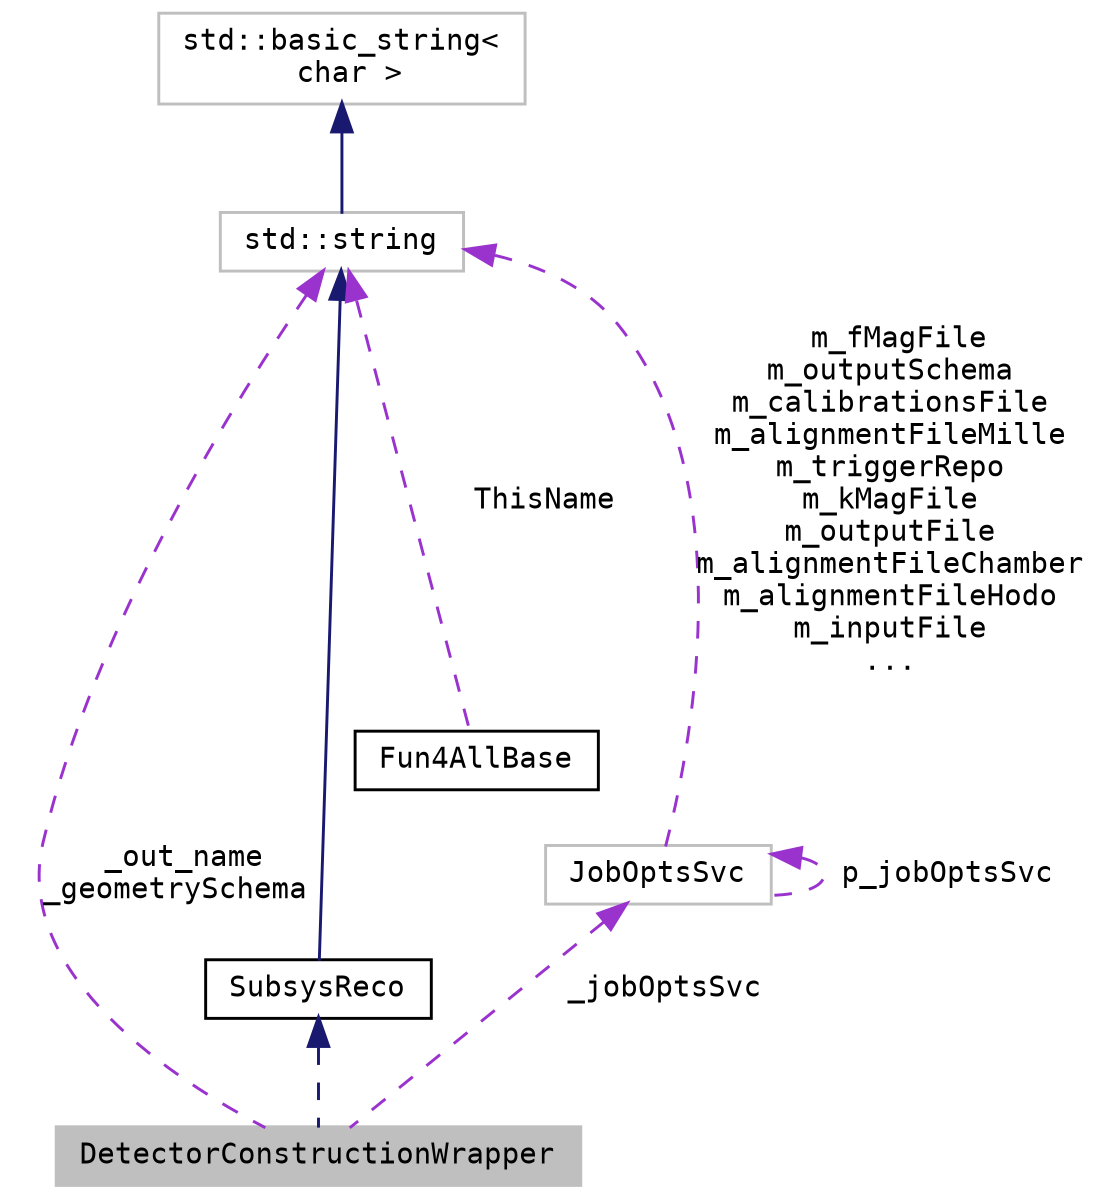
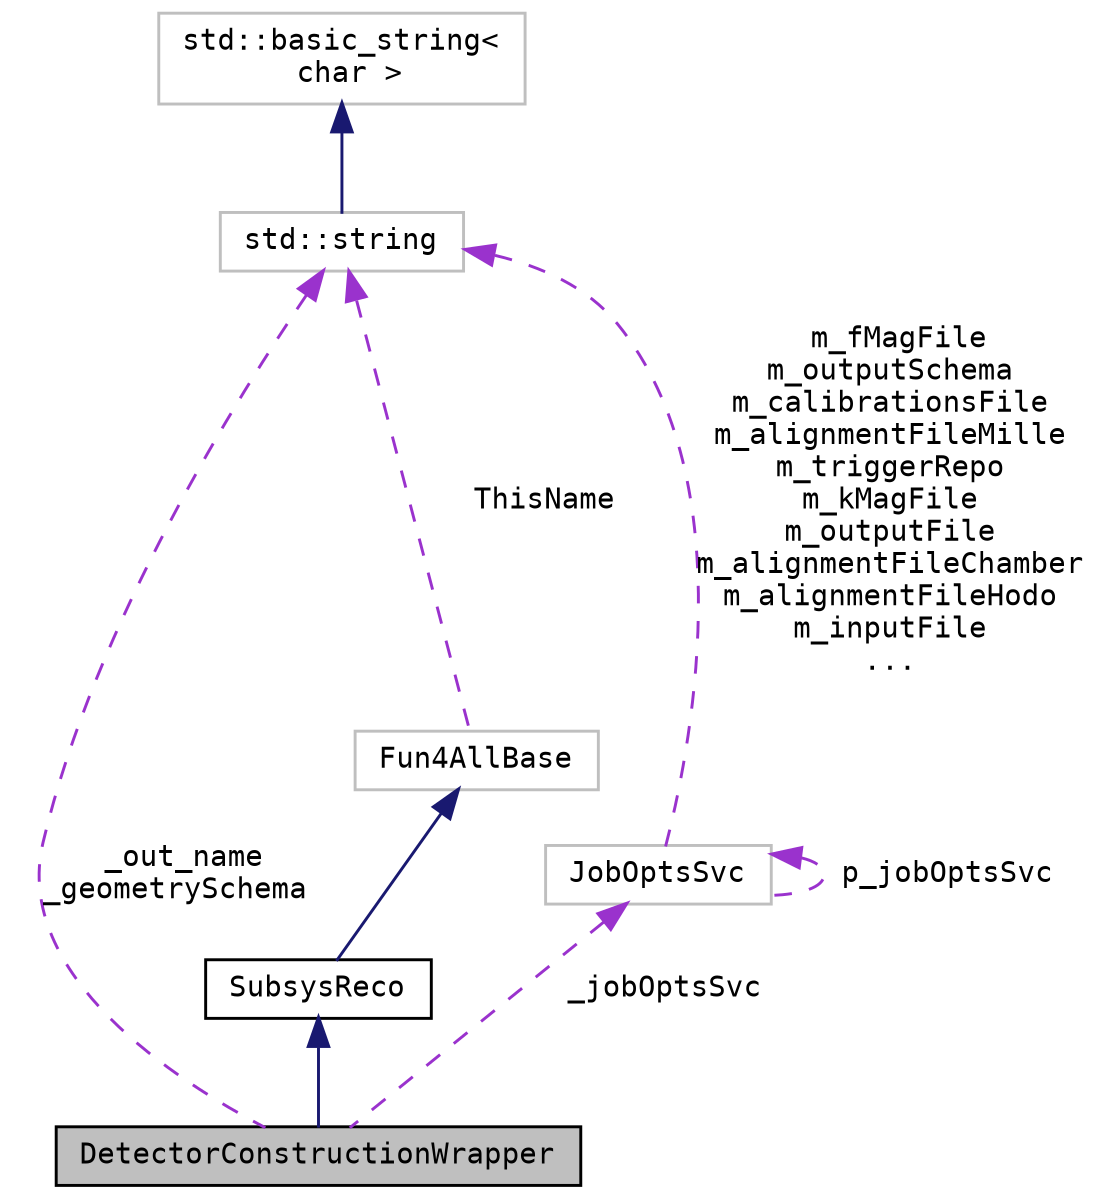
(330, 630) -> (389, 887)
(477, 760) -> (477, 760)
(318, 1087) -> (318, 1087)
(318, 1156) -> (318, 1156)
